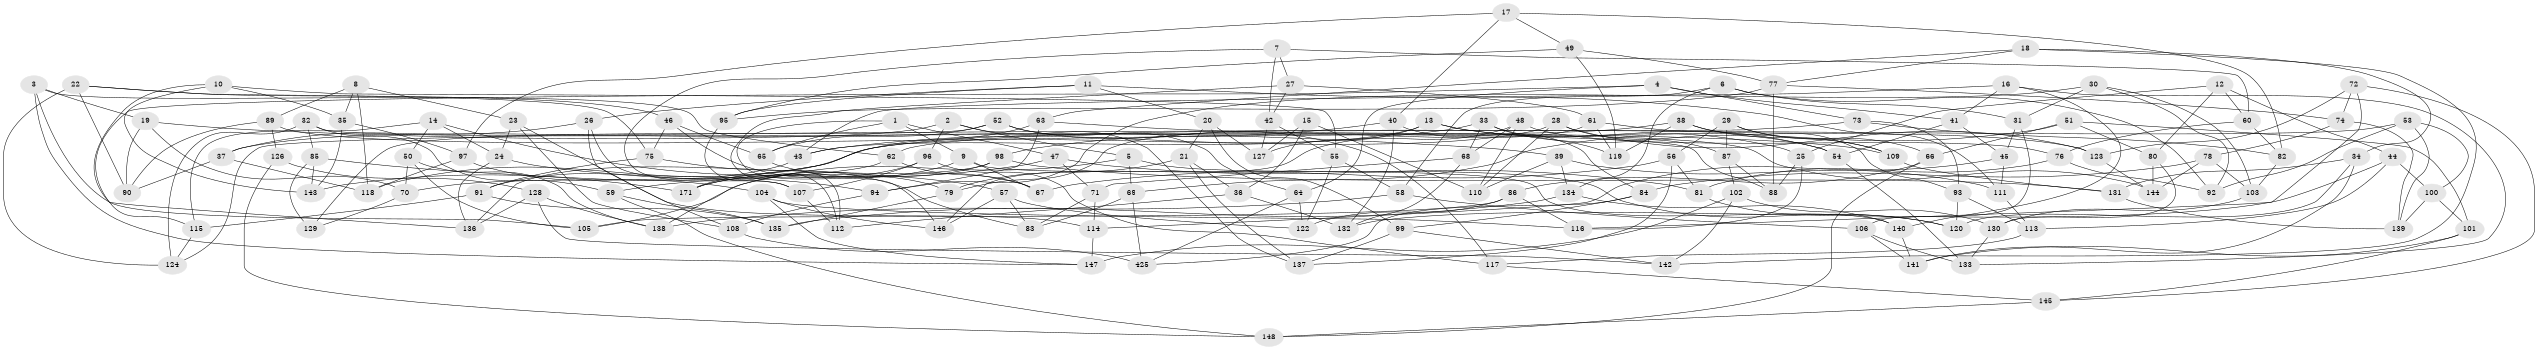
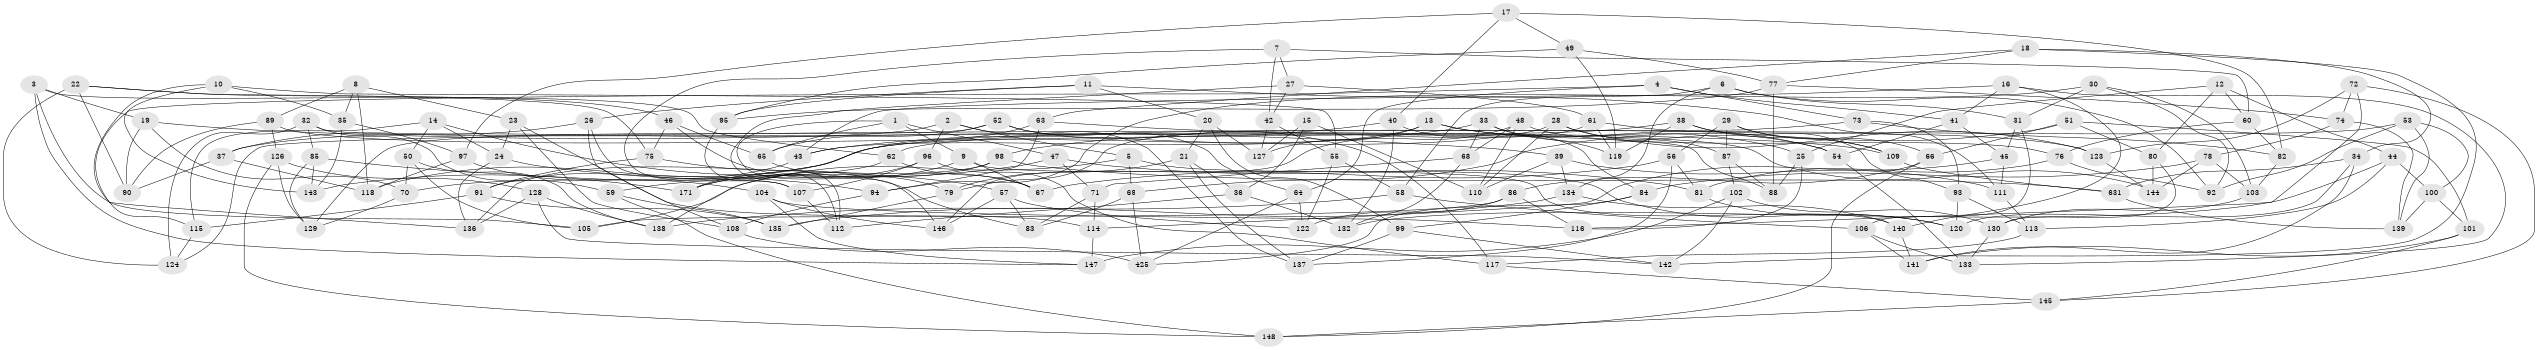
(2115, 193) -> (2115, 193)
none -> (286, 196)
